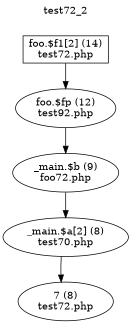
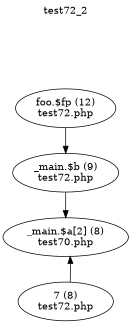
(66, 49) -> none
(66, 108) -> (66, 108)
(66, 173) -> (66, 173)
(61, 266) -> (71, 273)
